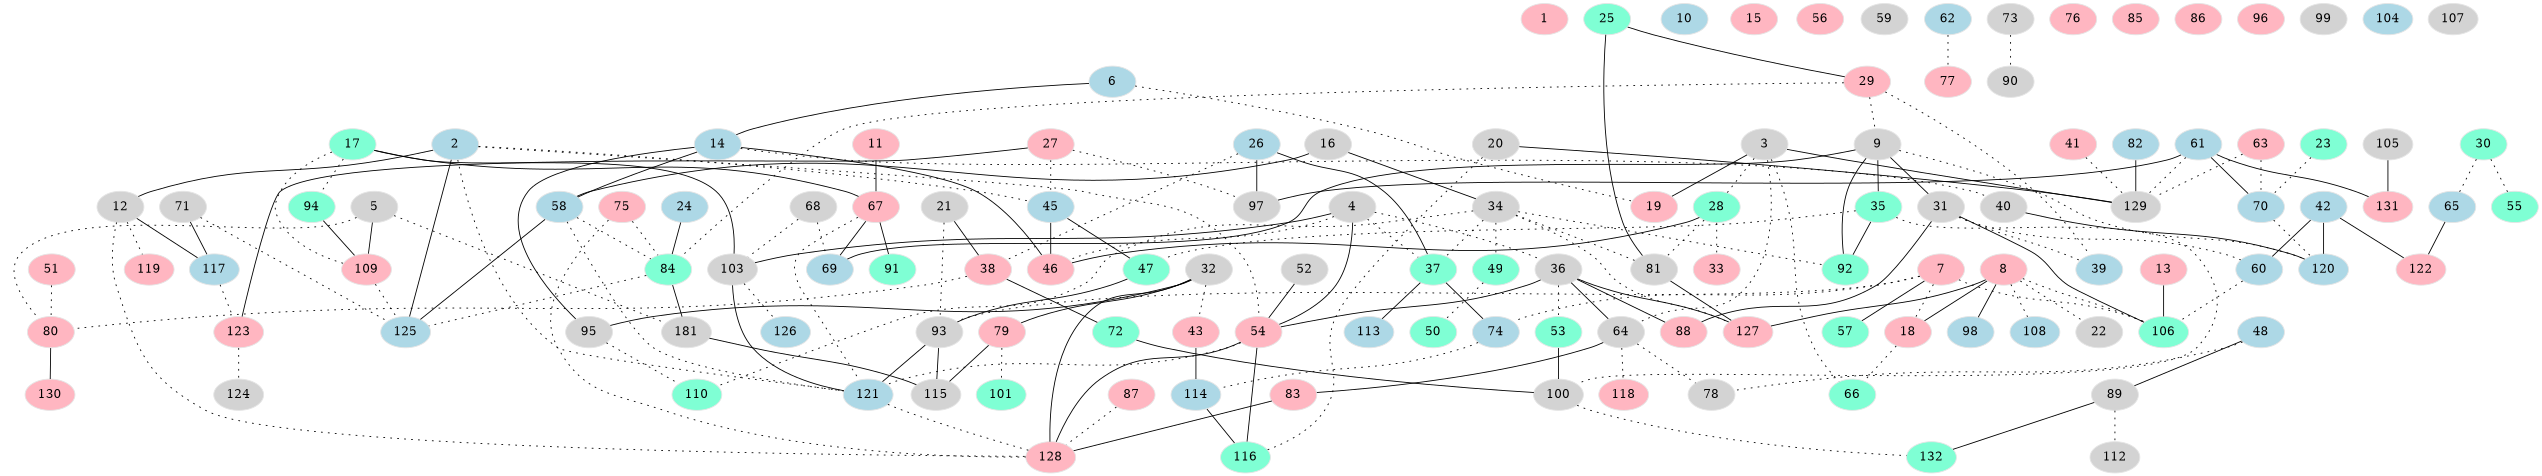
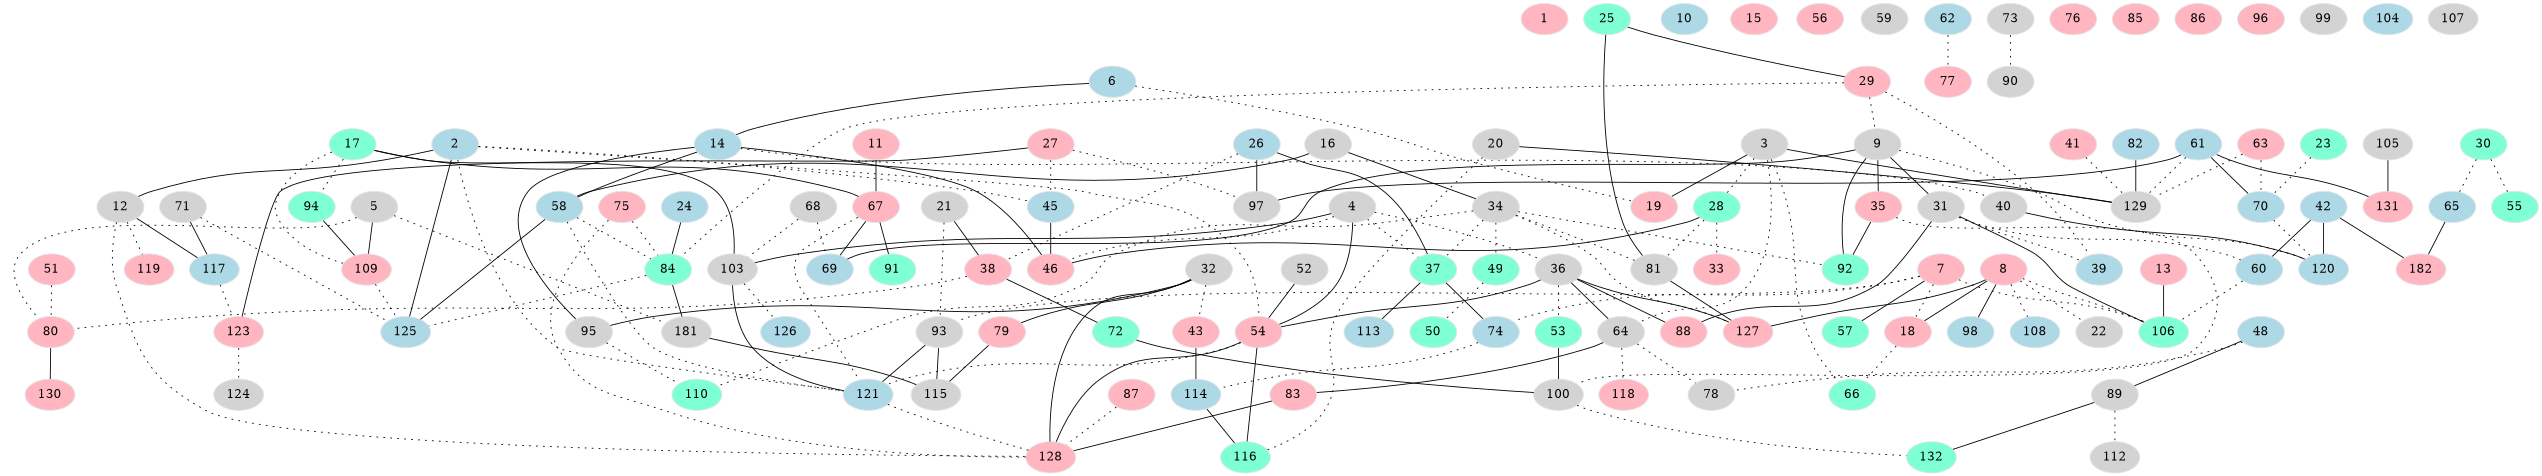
(1878, 207) -> (1878, 207)
(1146, 270) -> none
(2421, 270) -> (2421, 270)
(1001, 395) -> none
